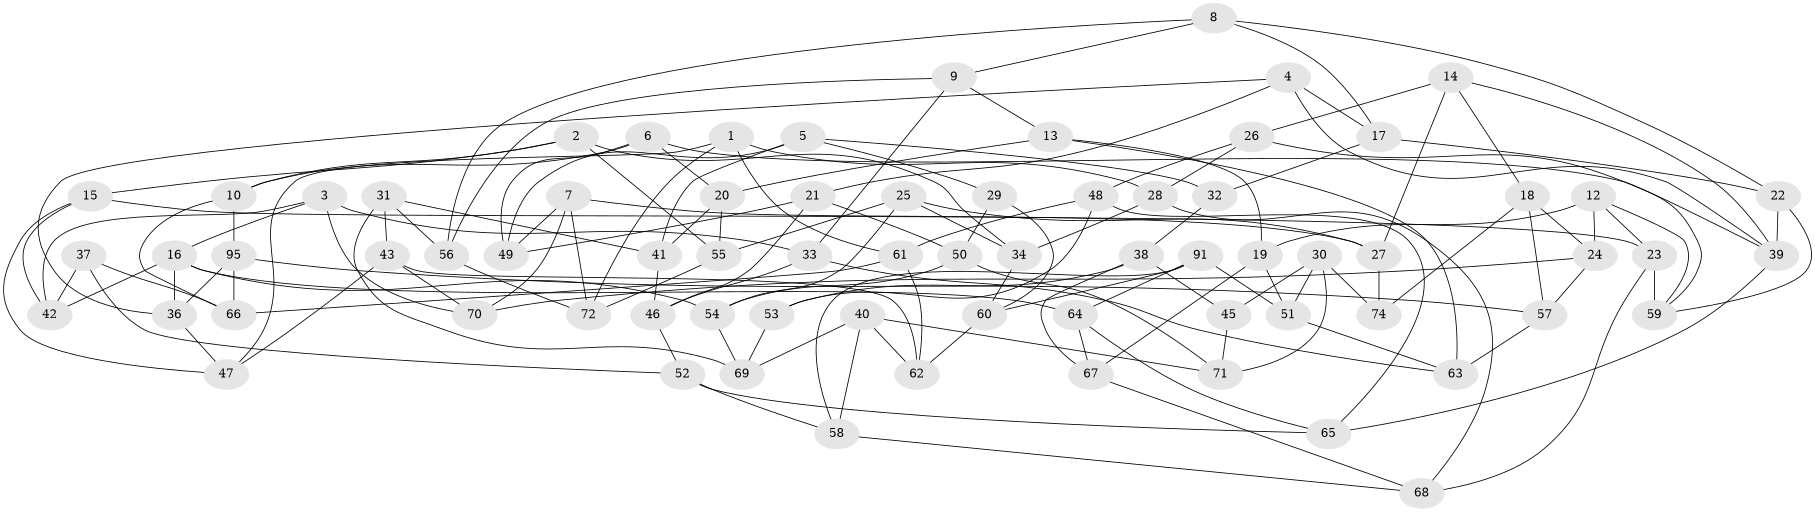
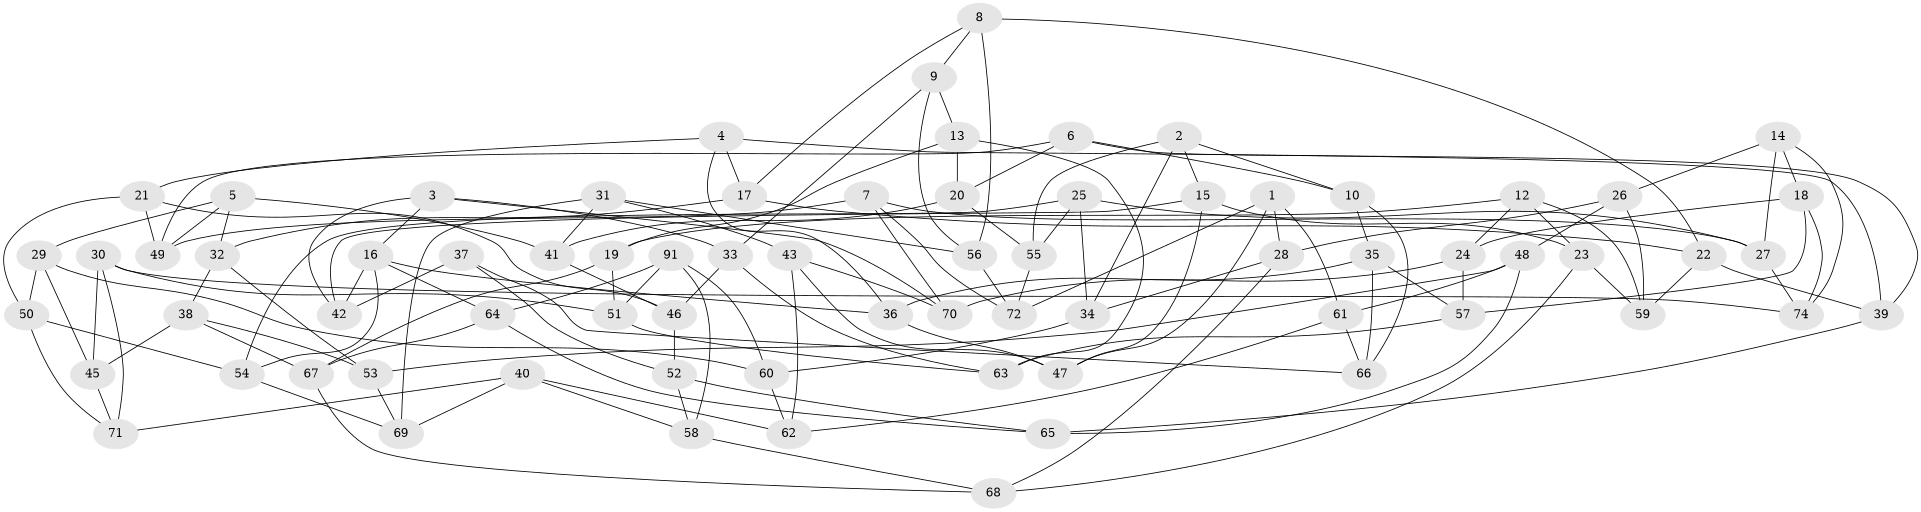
(1635, 138) -> (1843, 219)
(234, 256) -> (1372, 256)
none -> (66, 315)
none -> (292, 317)
